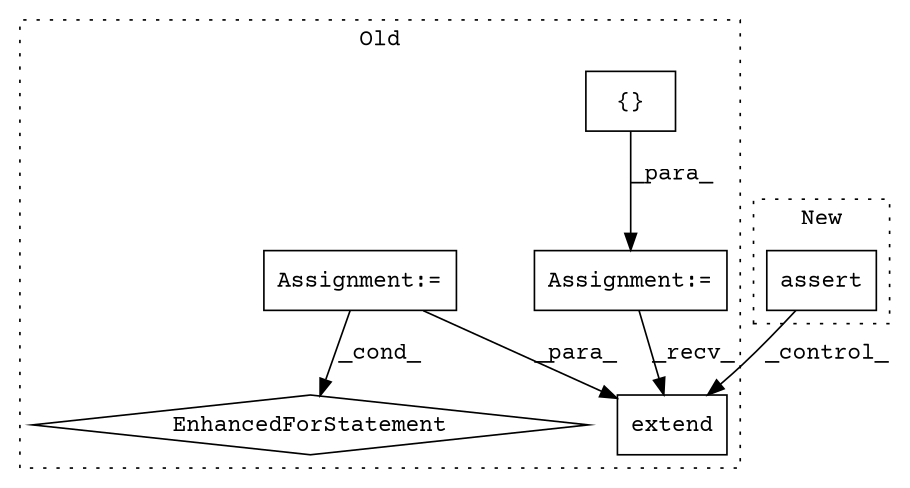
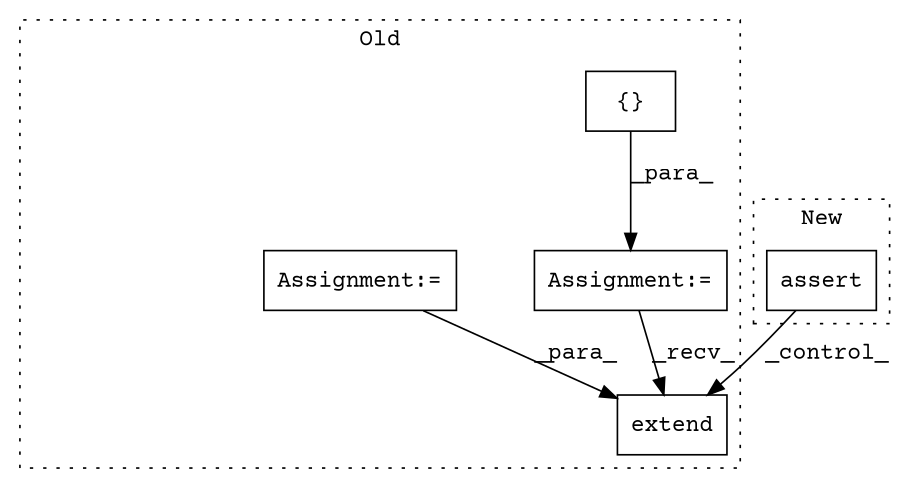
(310, 425) -> none
